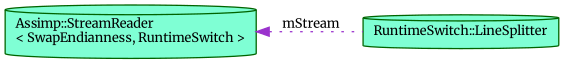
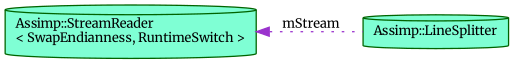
(461, 32) -> (436, 32)
